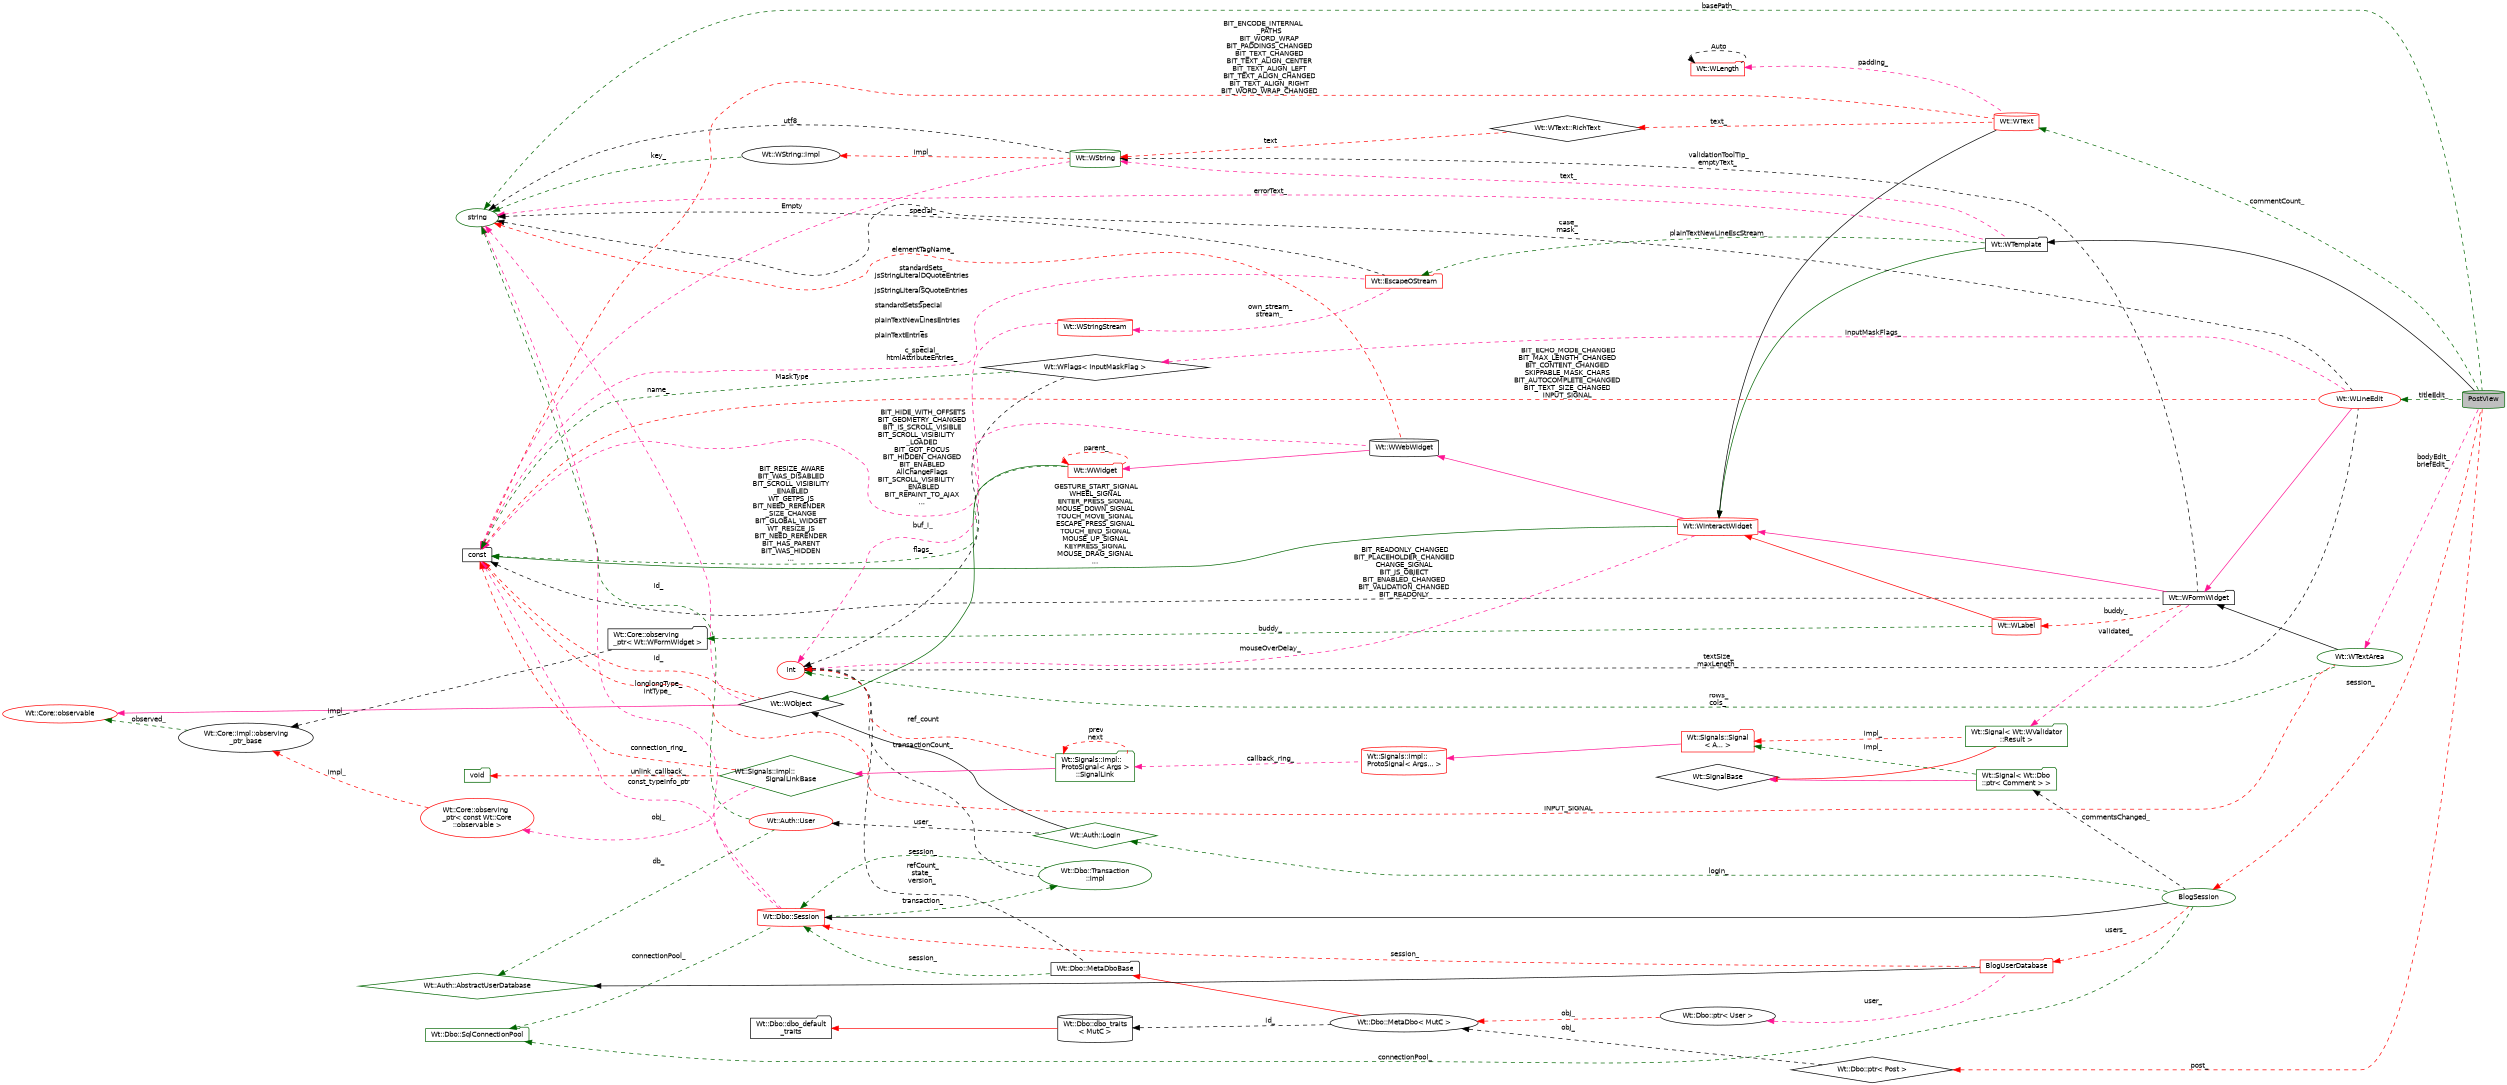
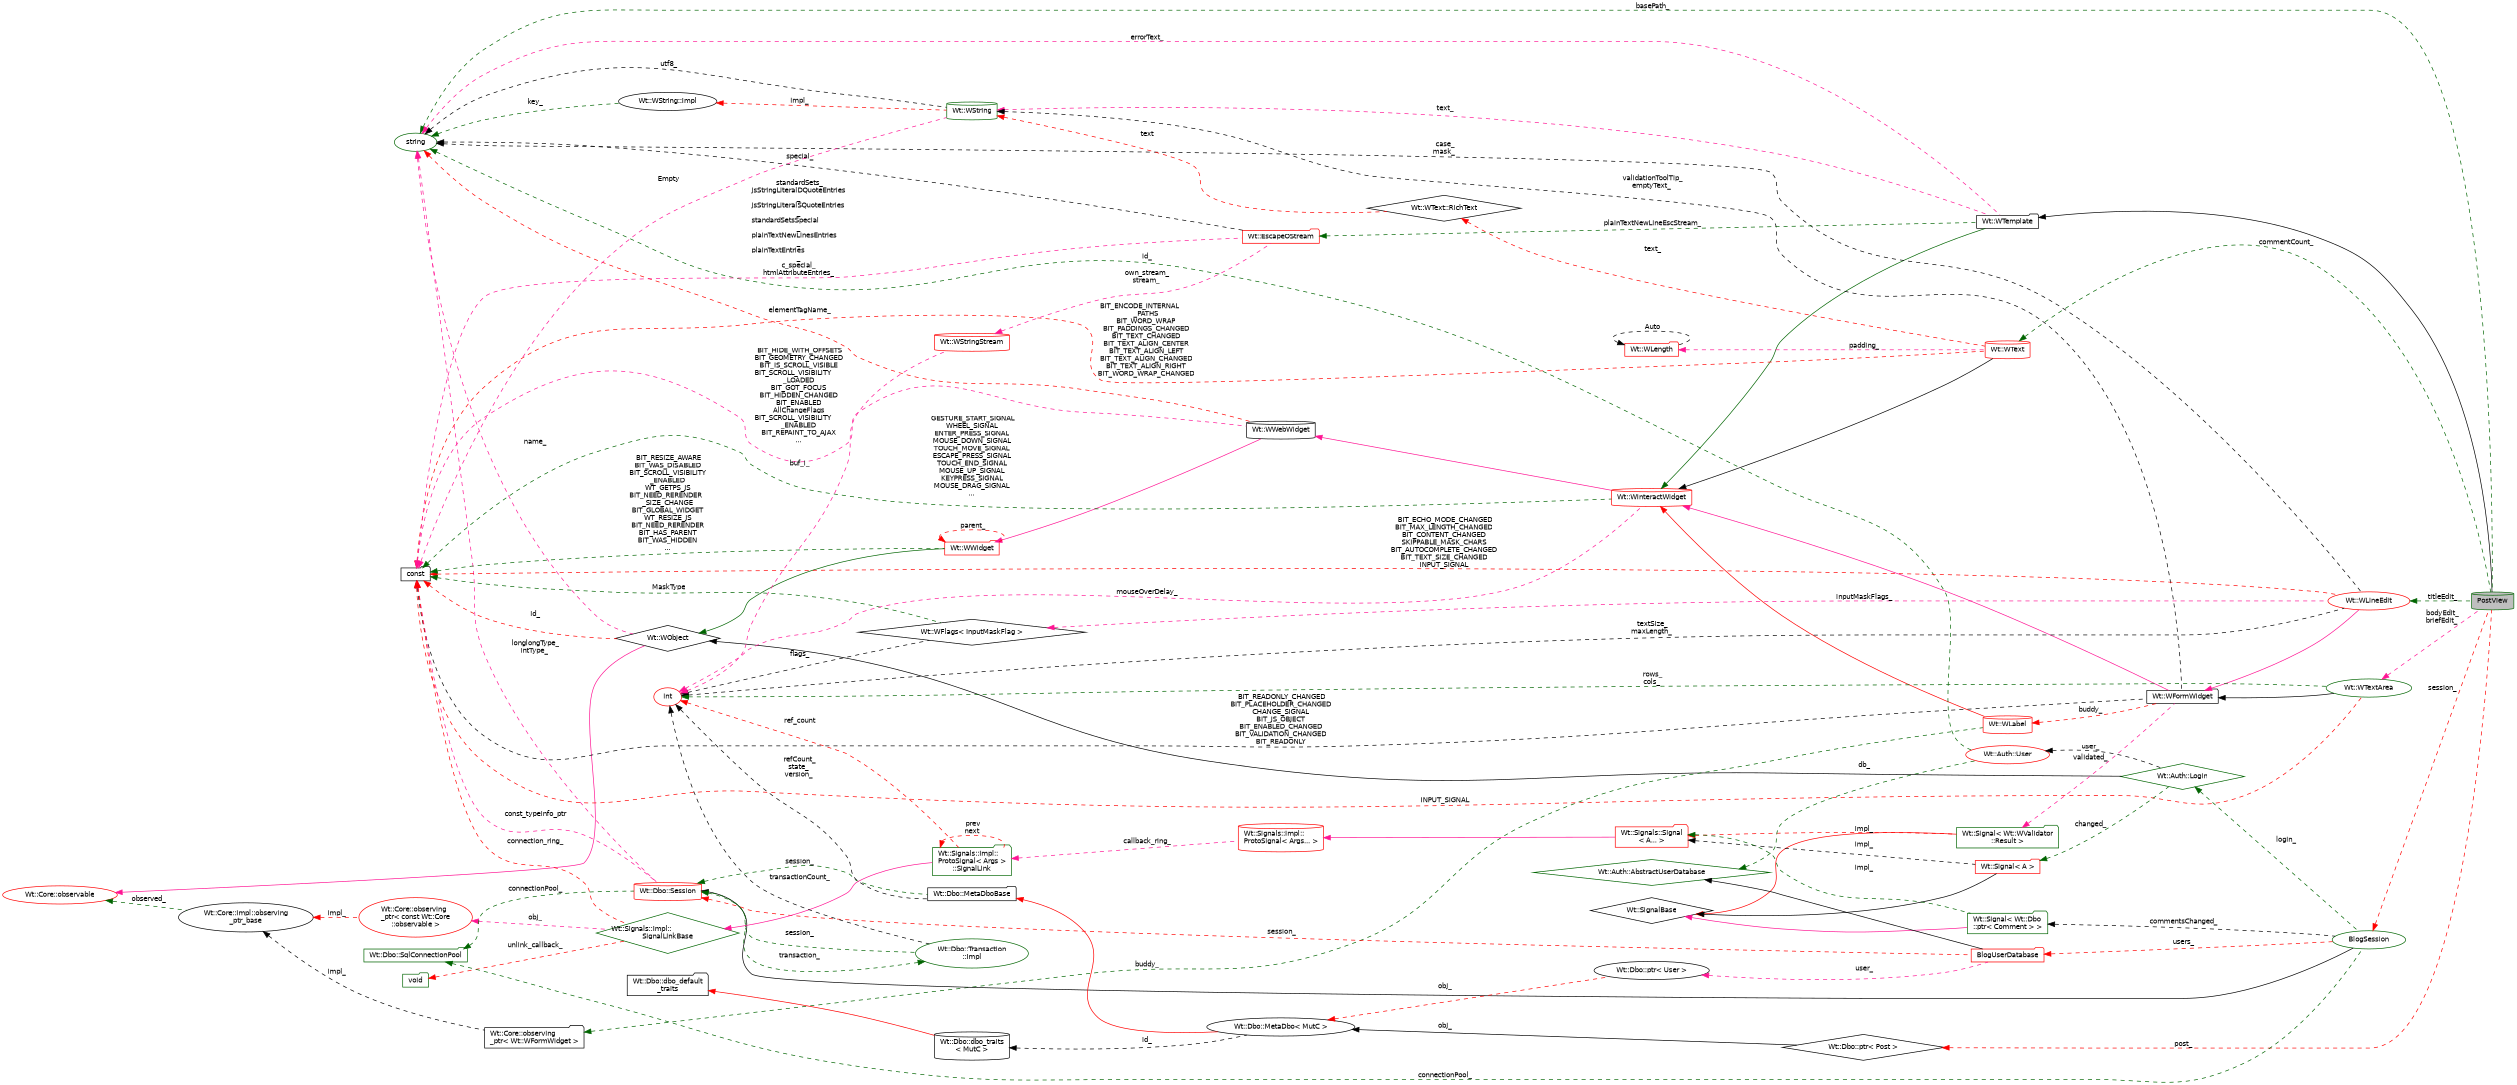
(1089, 568) -> (994, 507)
none -> (2008, 867)
(1646, 1047) -> (1578, 1037)
